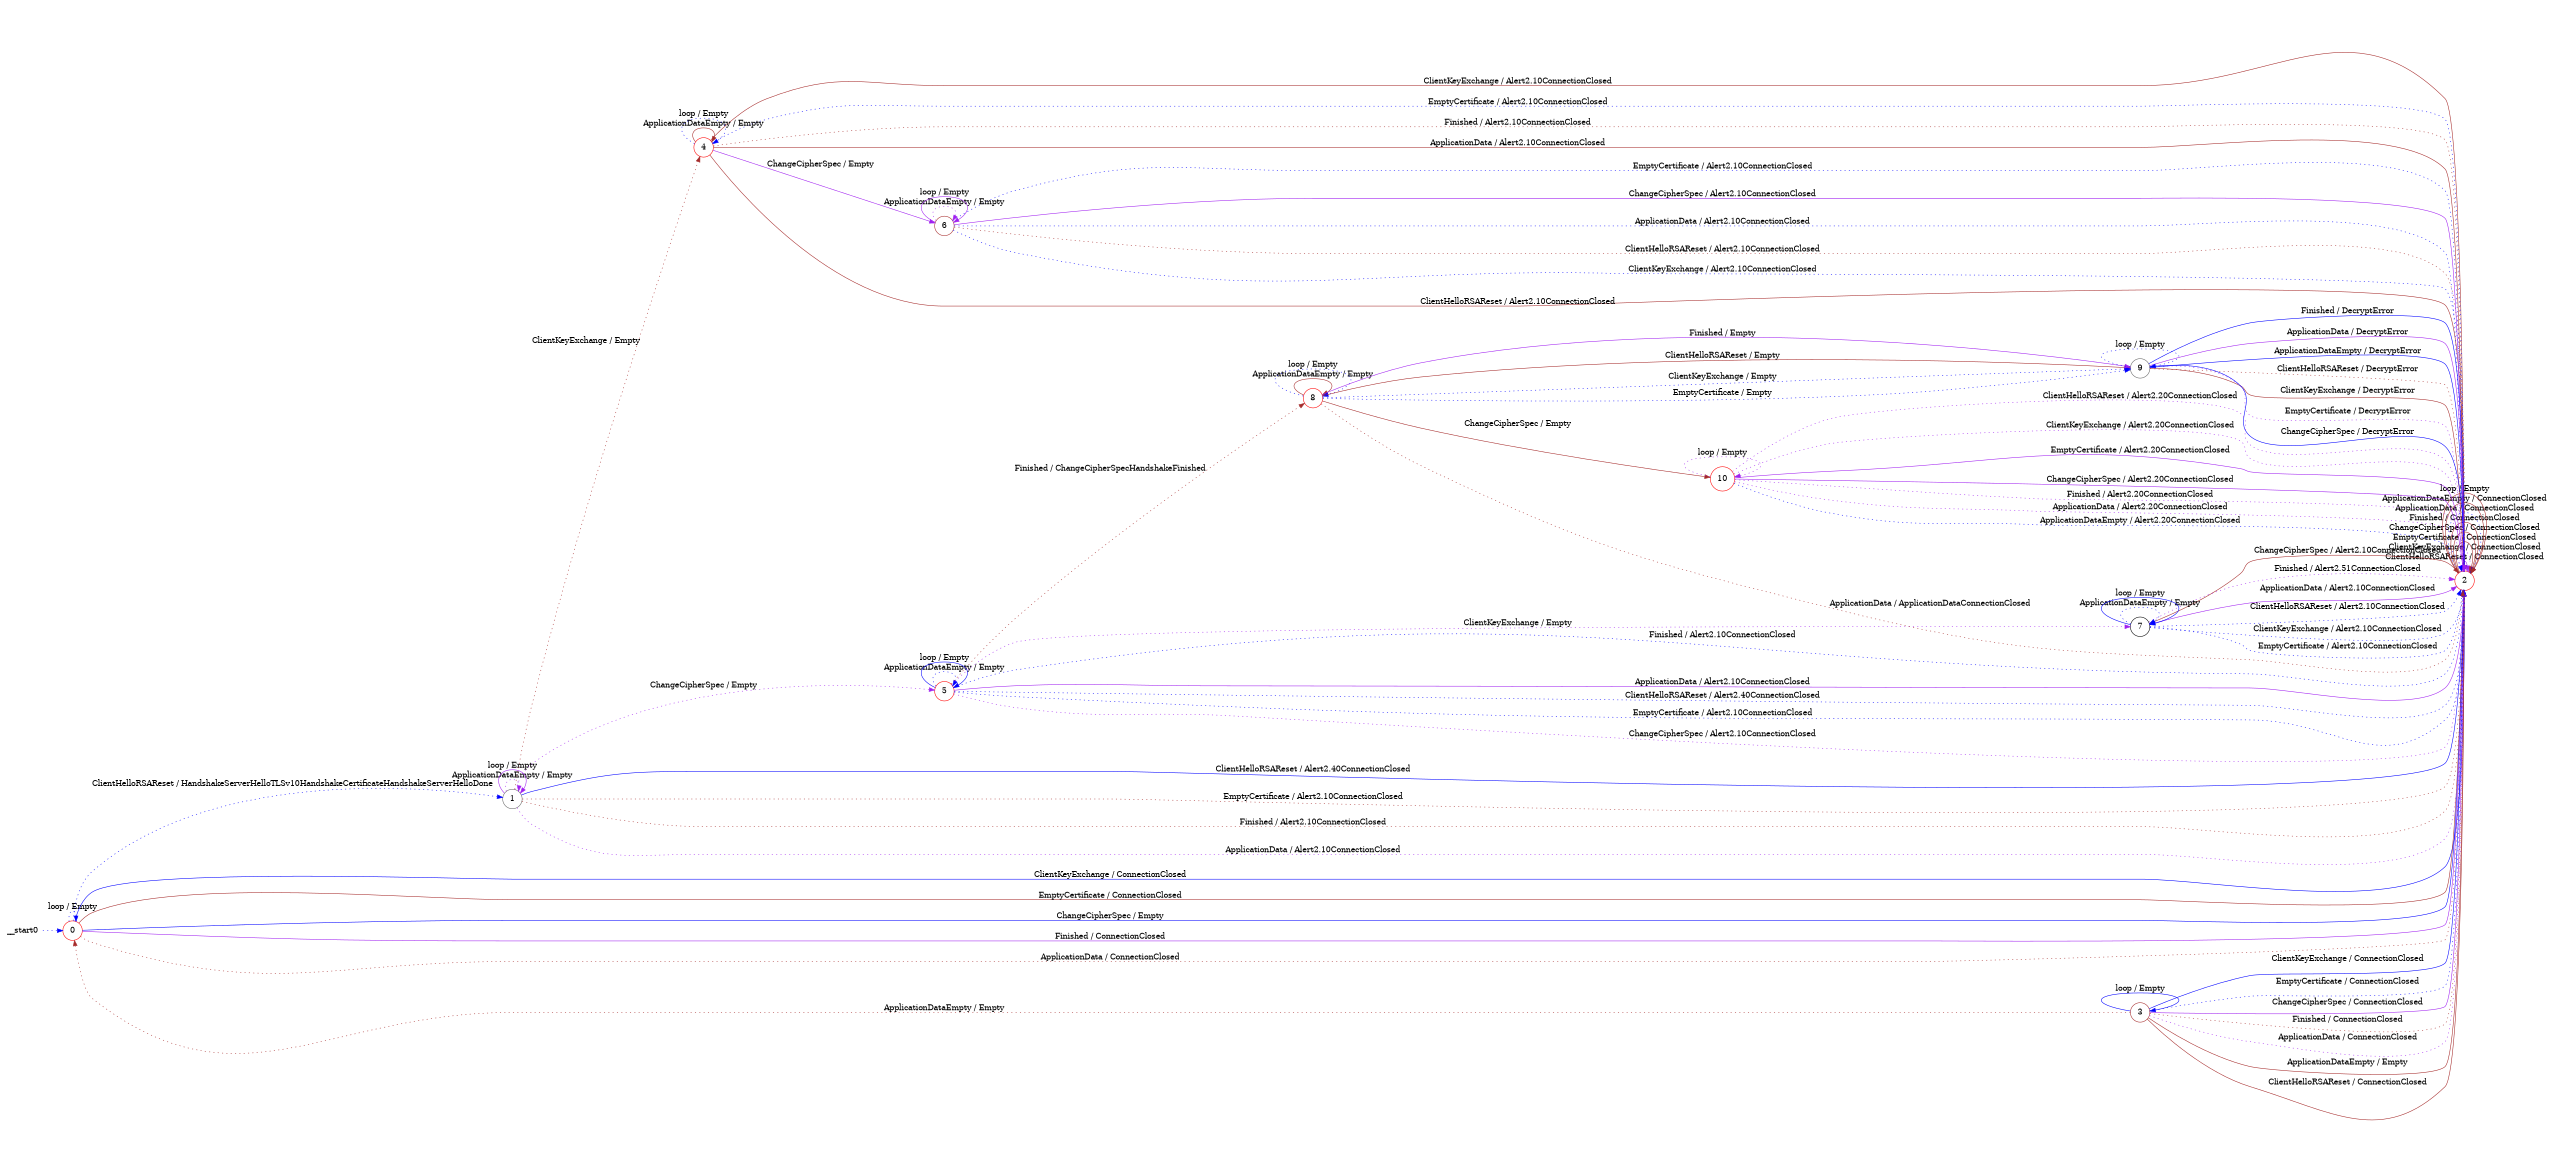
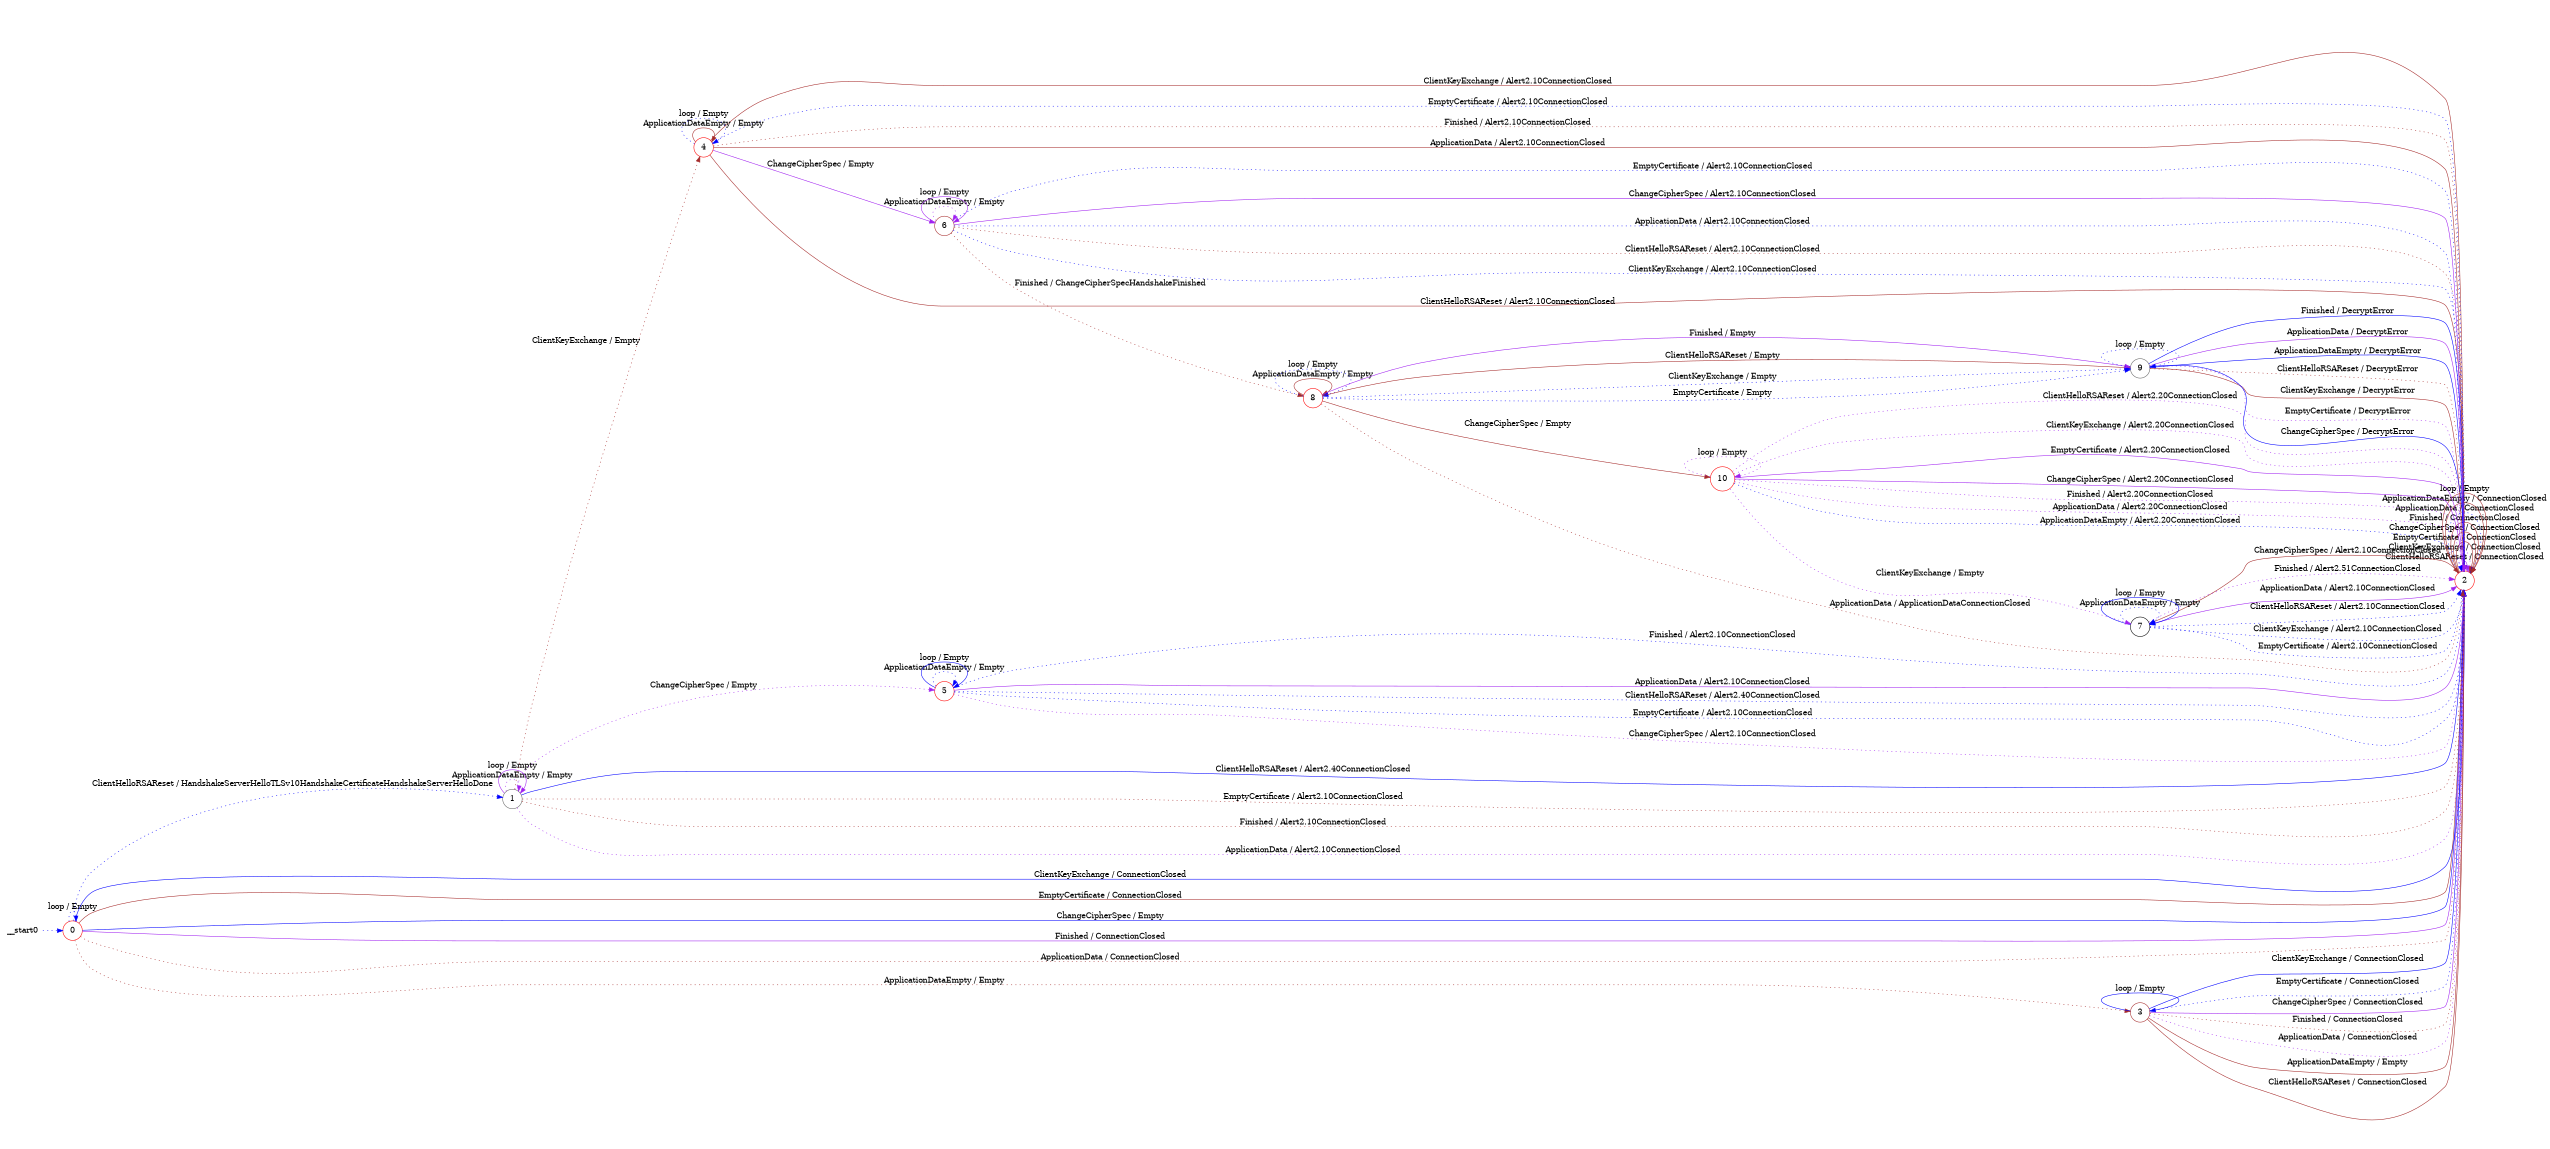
(1118, 536) -> (1113, 336)
(1531, 628) -> (1911, 596)
(1075, 1012) -> (1090, 985)
